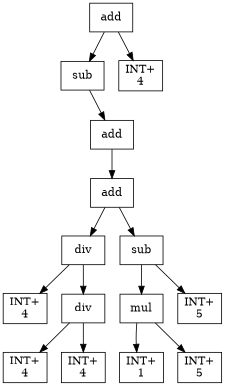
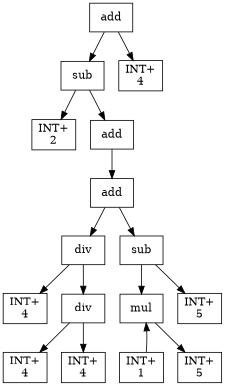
none -> (54, 135)
(136, 334) -> (147, 342)
